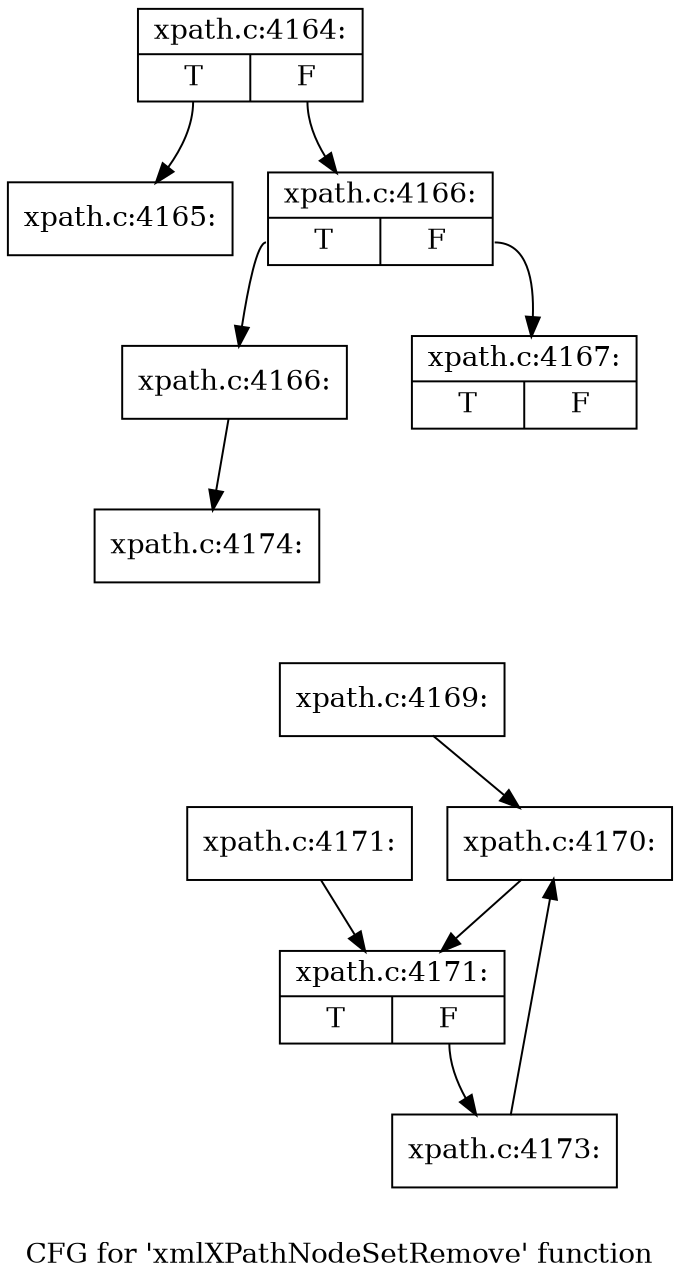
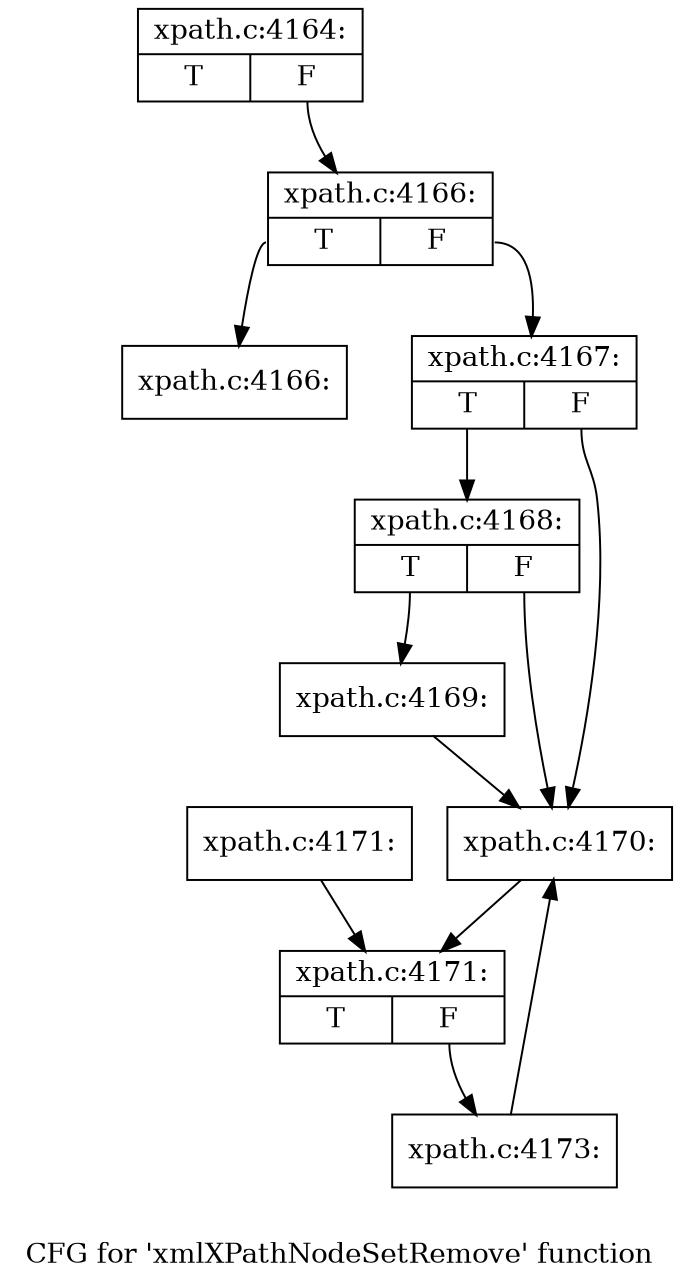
(120, 219) -> none
(207, 546) -> none
none -> (467, 546)
none -> (599, 608)
